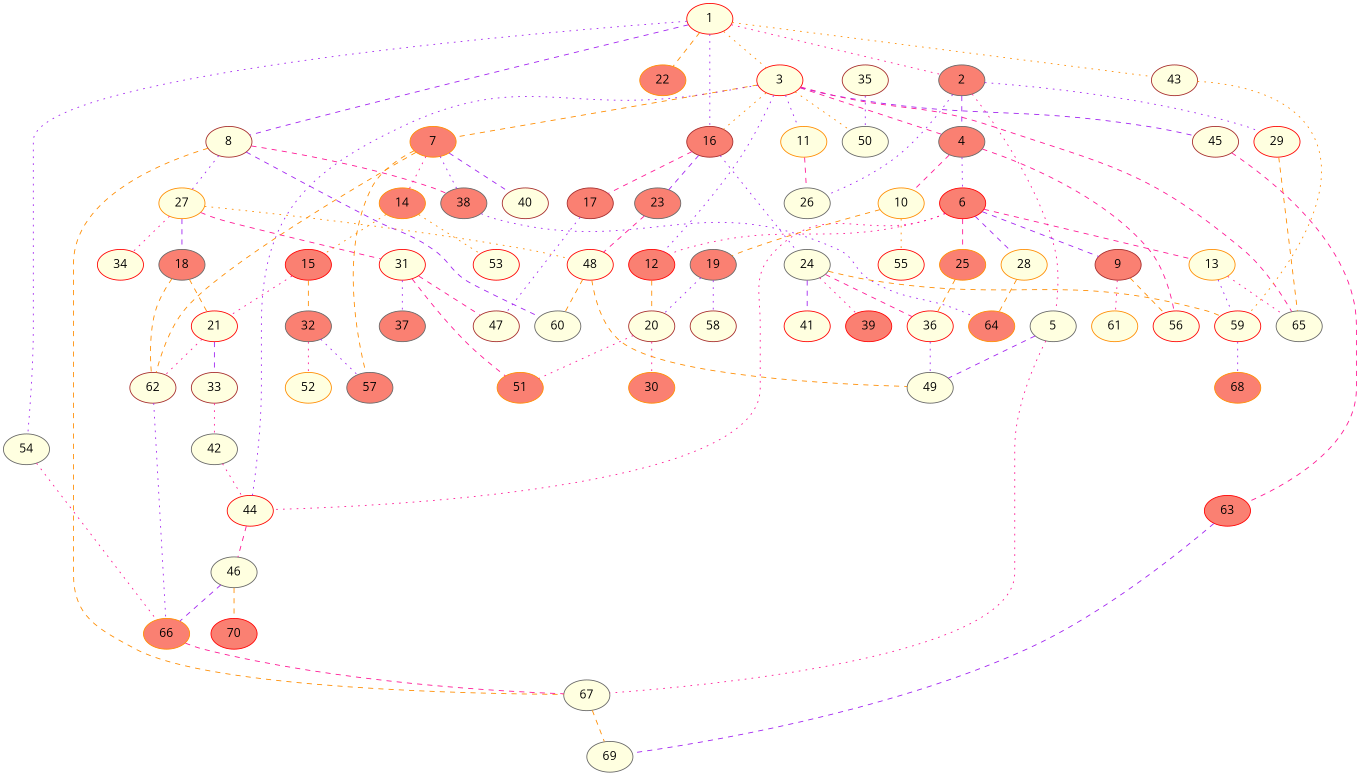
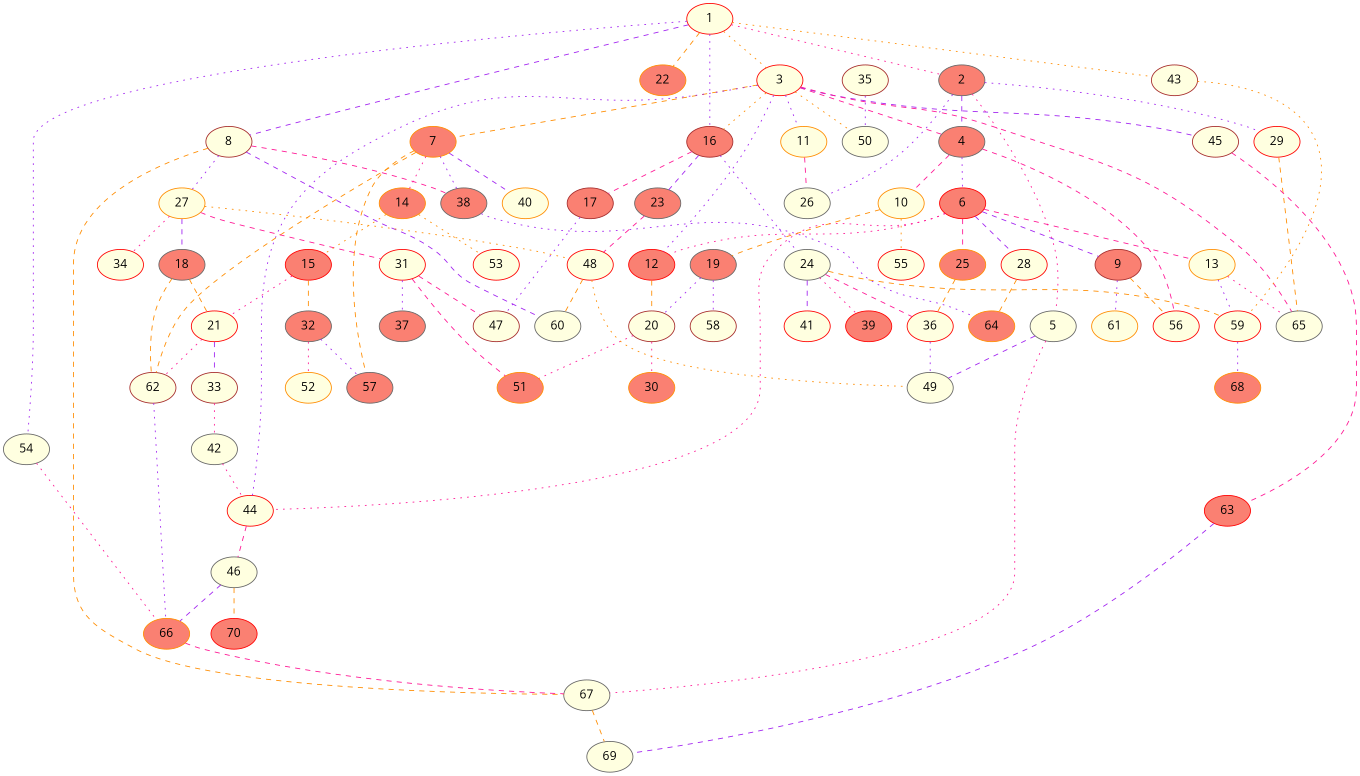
(525, 203) -> (525, 203)
(1024, 265) -> (1024, 265)
(1116, 299) -> (1116, 299)
(727, 372) -> (727, 372)
